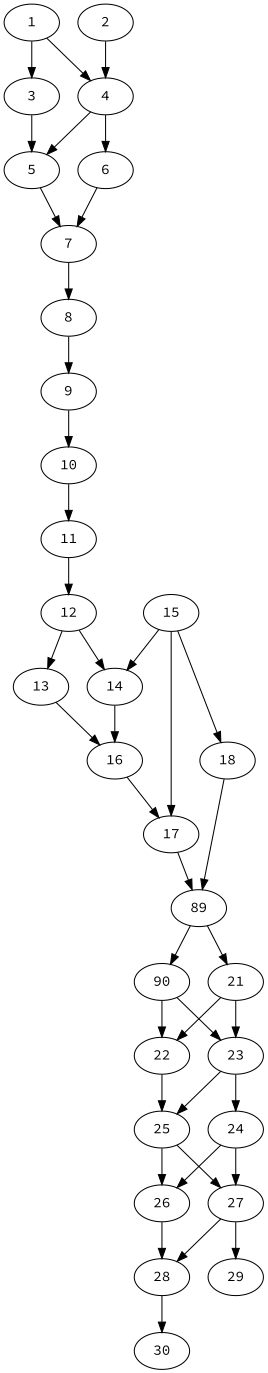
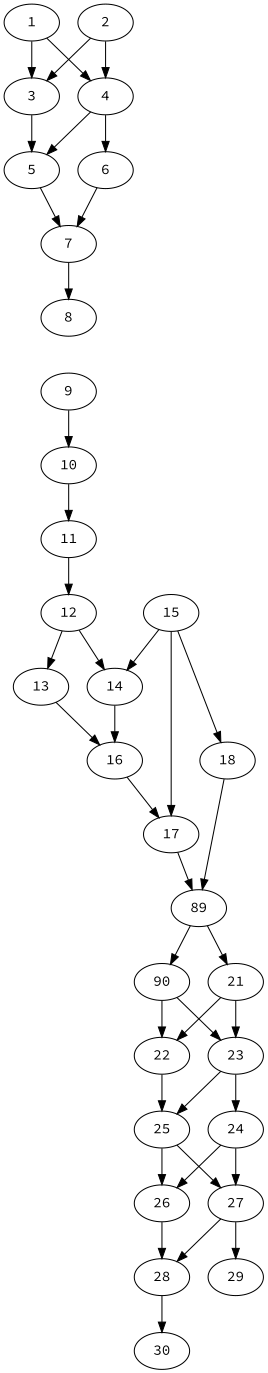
none -> (73, 55)
(69, 350) -> none
